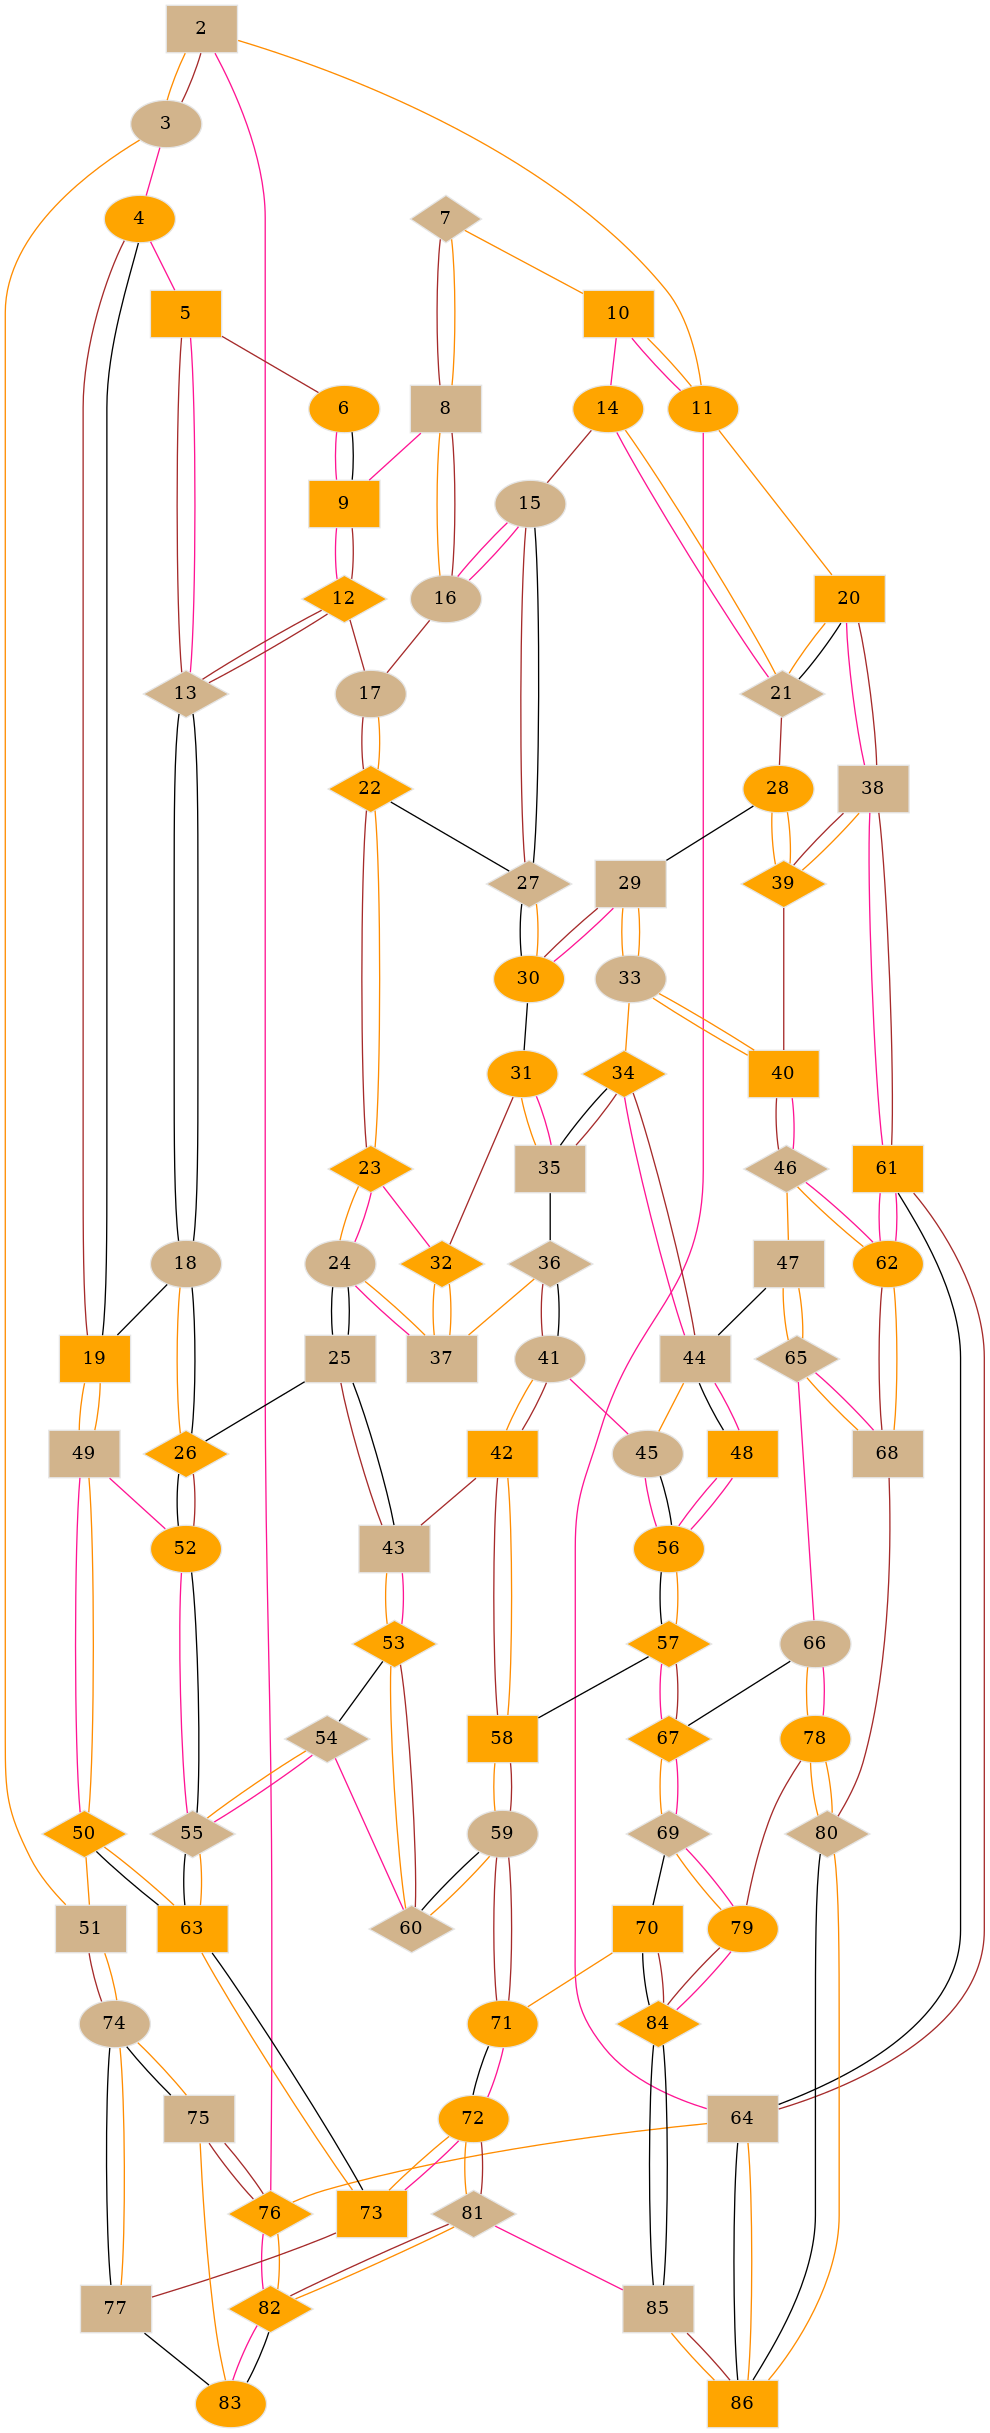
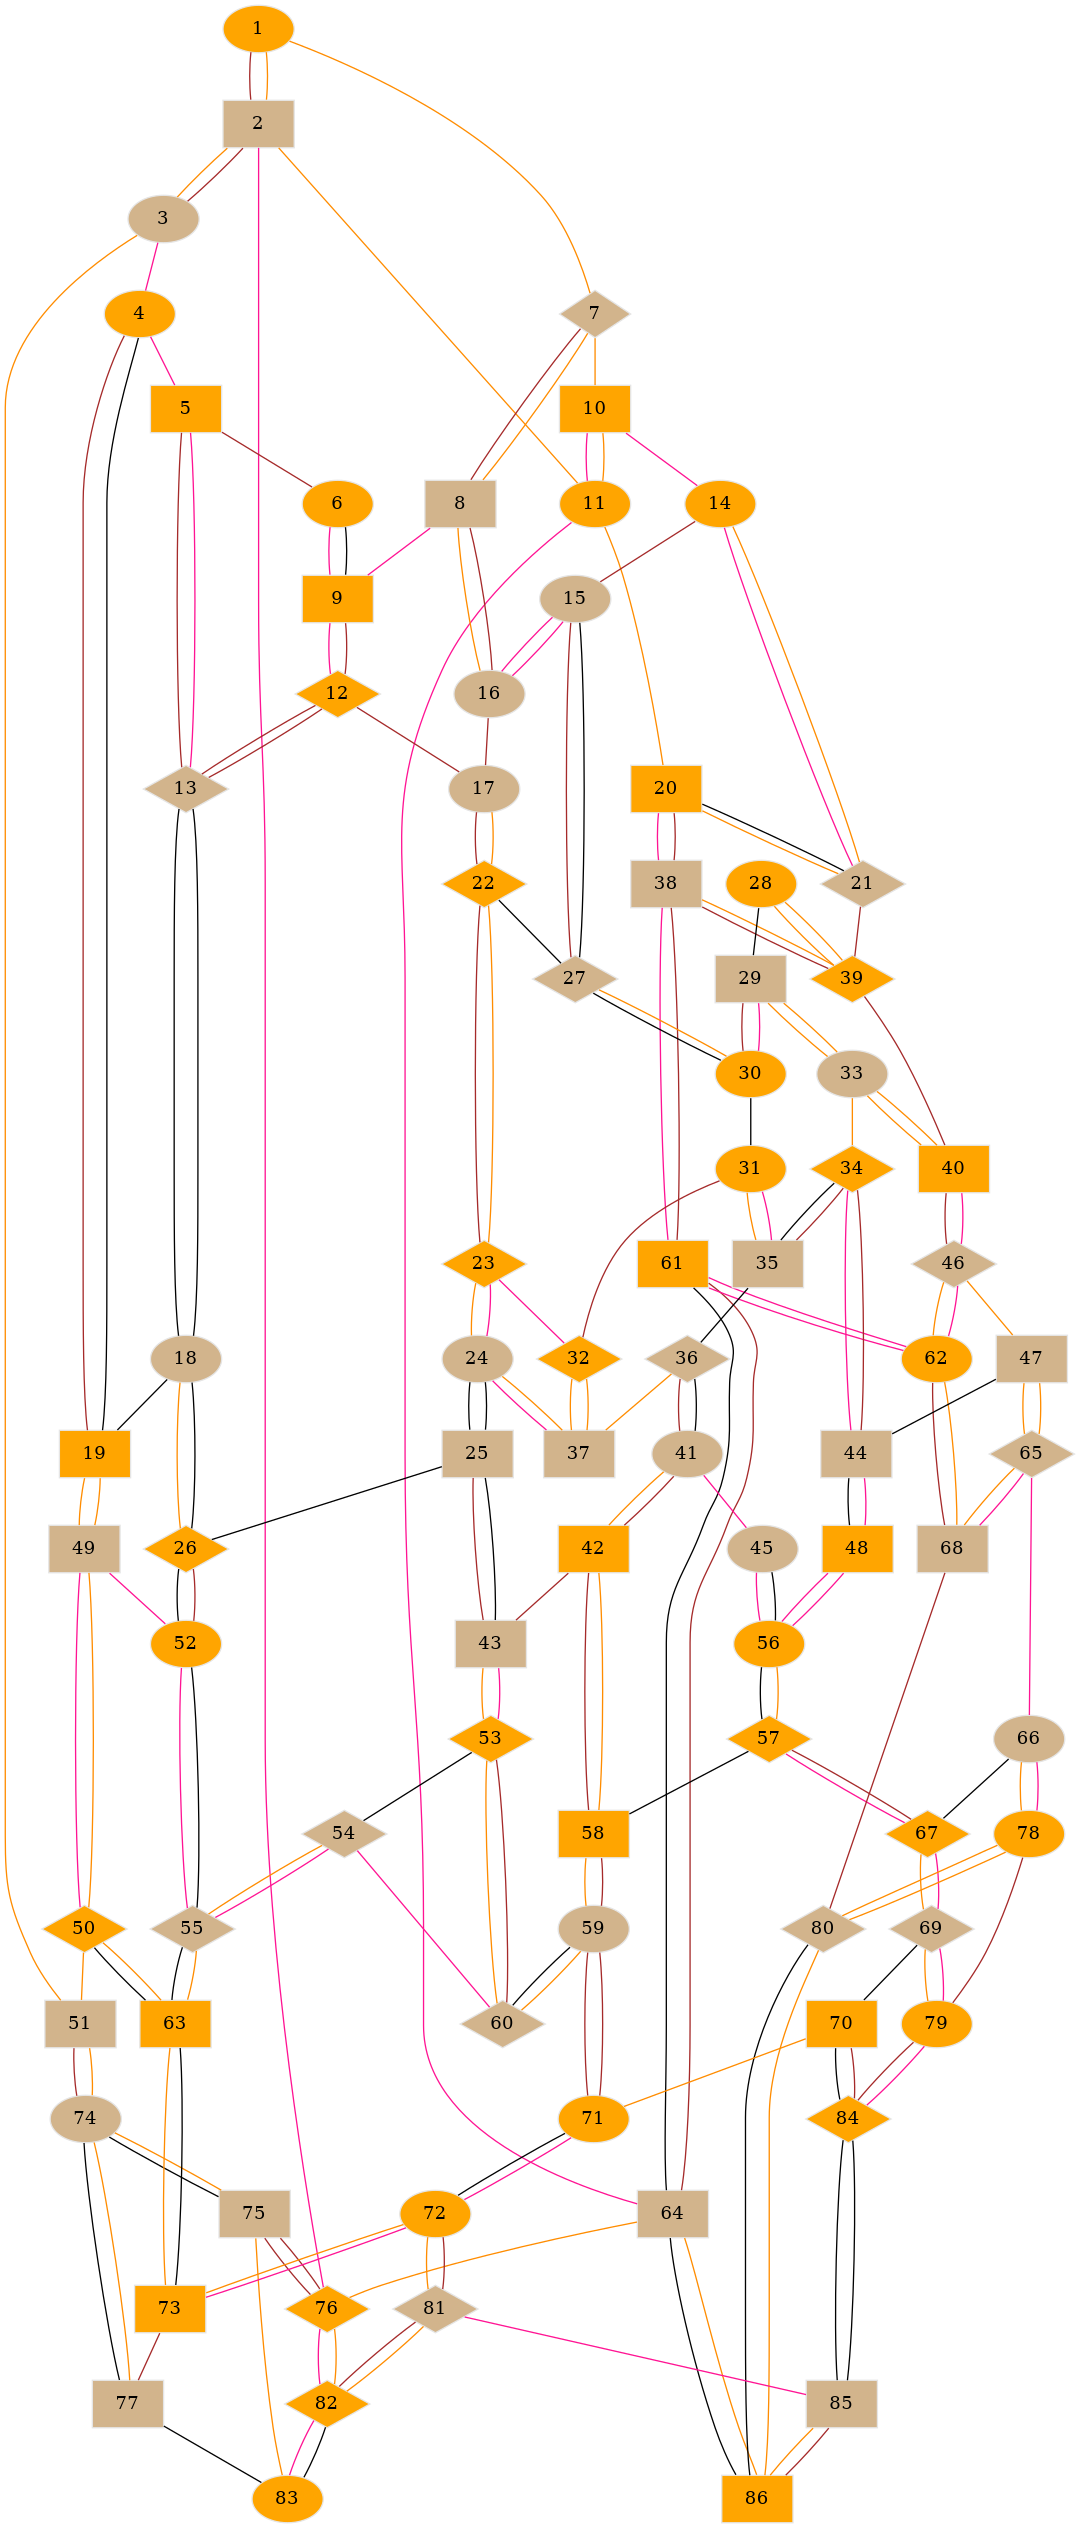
none -> (259, 29)
(780, 741) -> (858, 932)
(671, 1407) -> none
